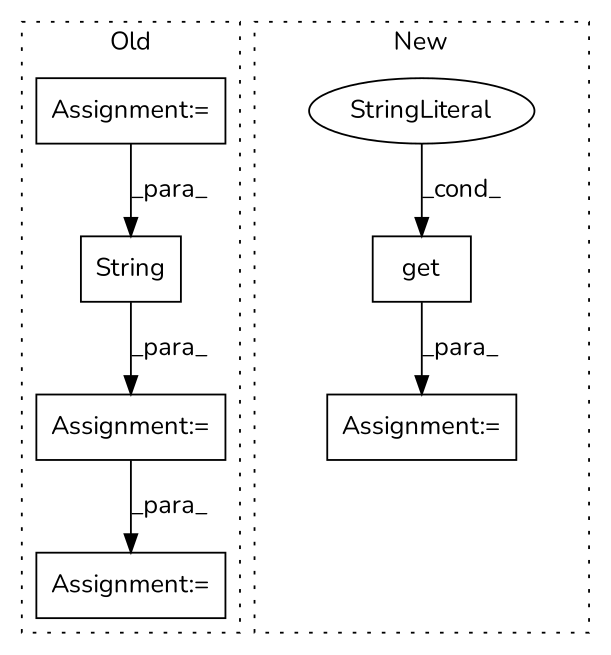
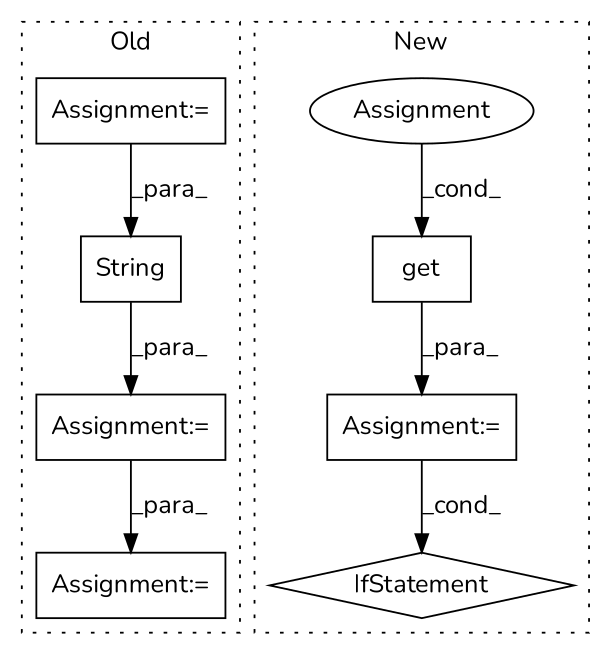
(422, 111) -> (422, 111)
none -> (422, 585)
